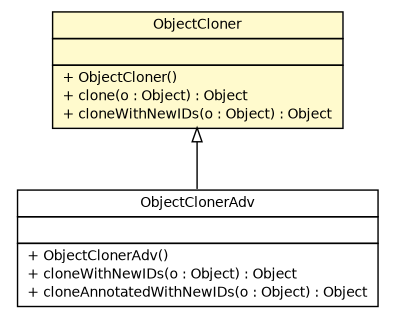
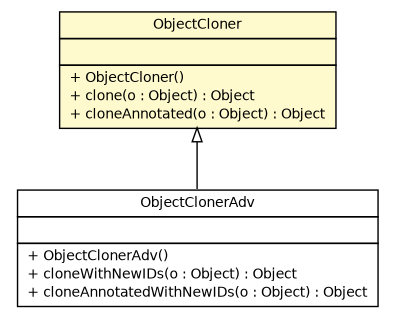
(198, 114) -> (198, 114)
